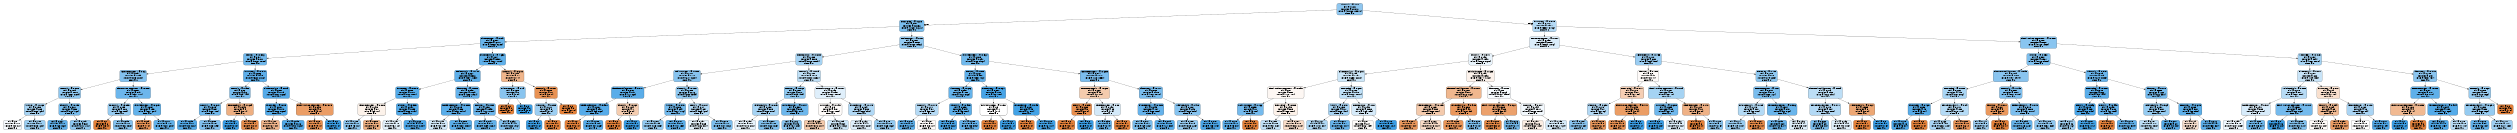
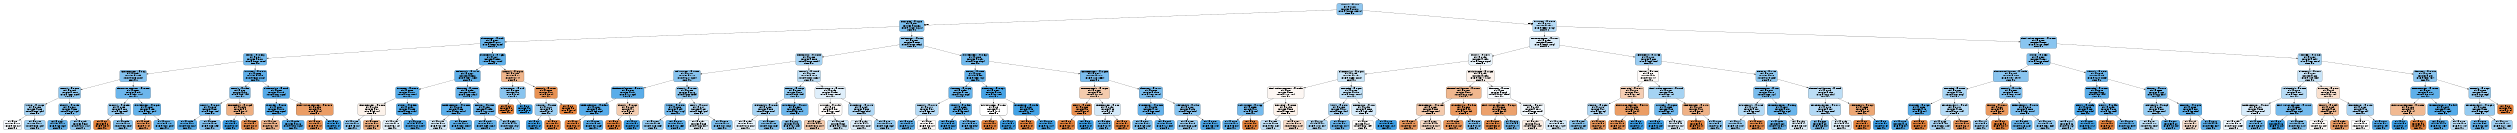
(593, 125) -> (593, 125)
(1578, 125) -> (1578, 125)
